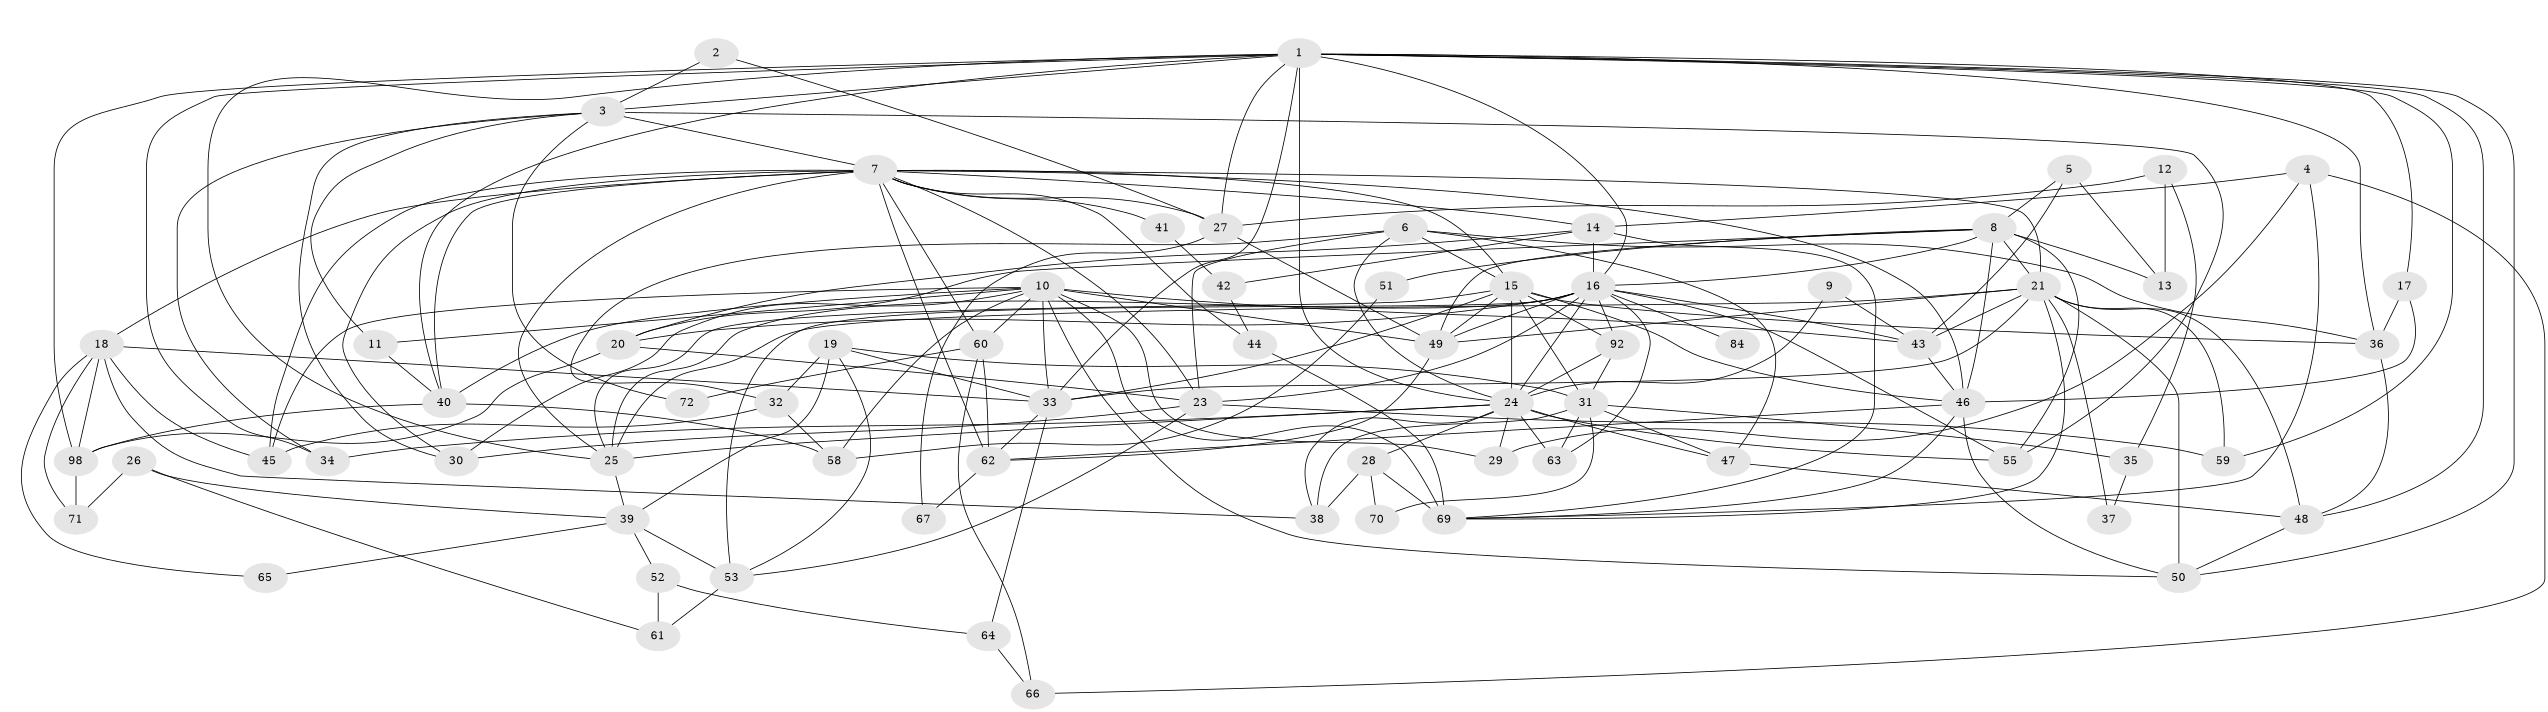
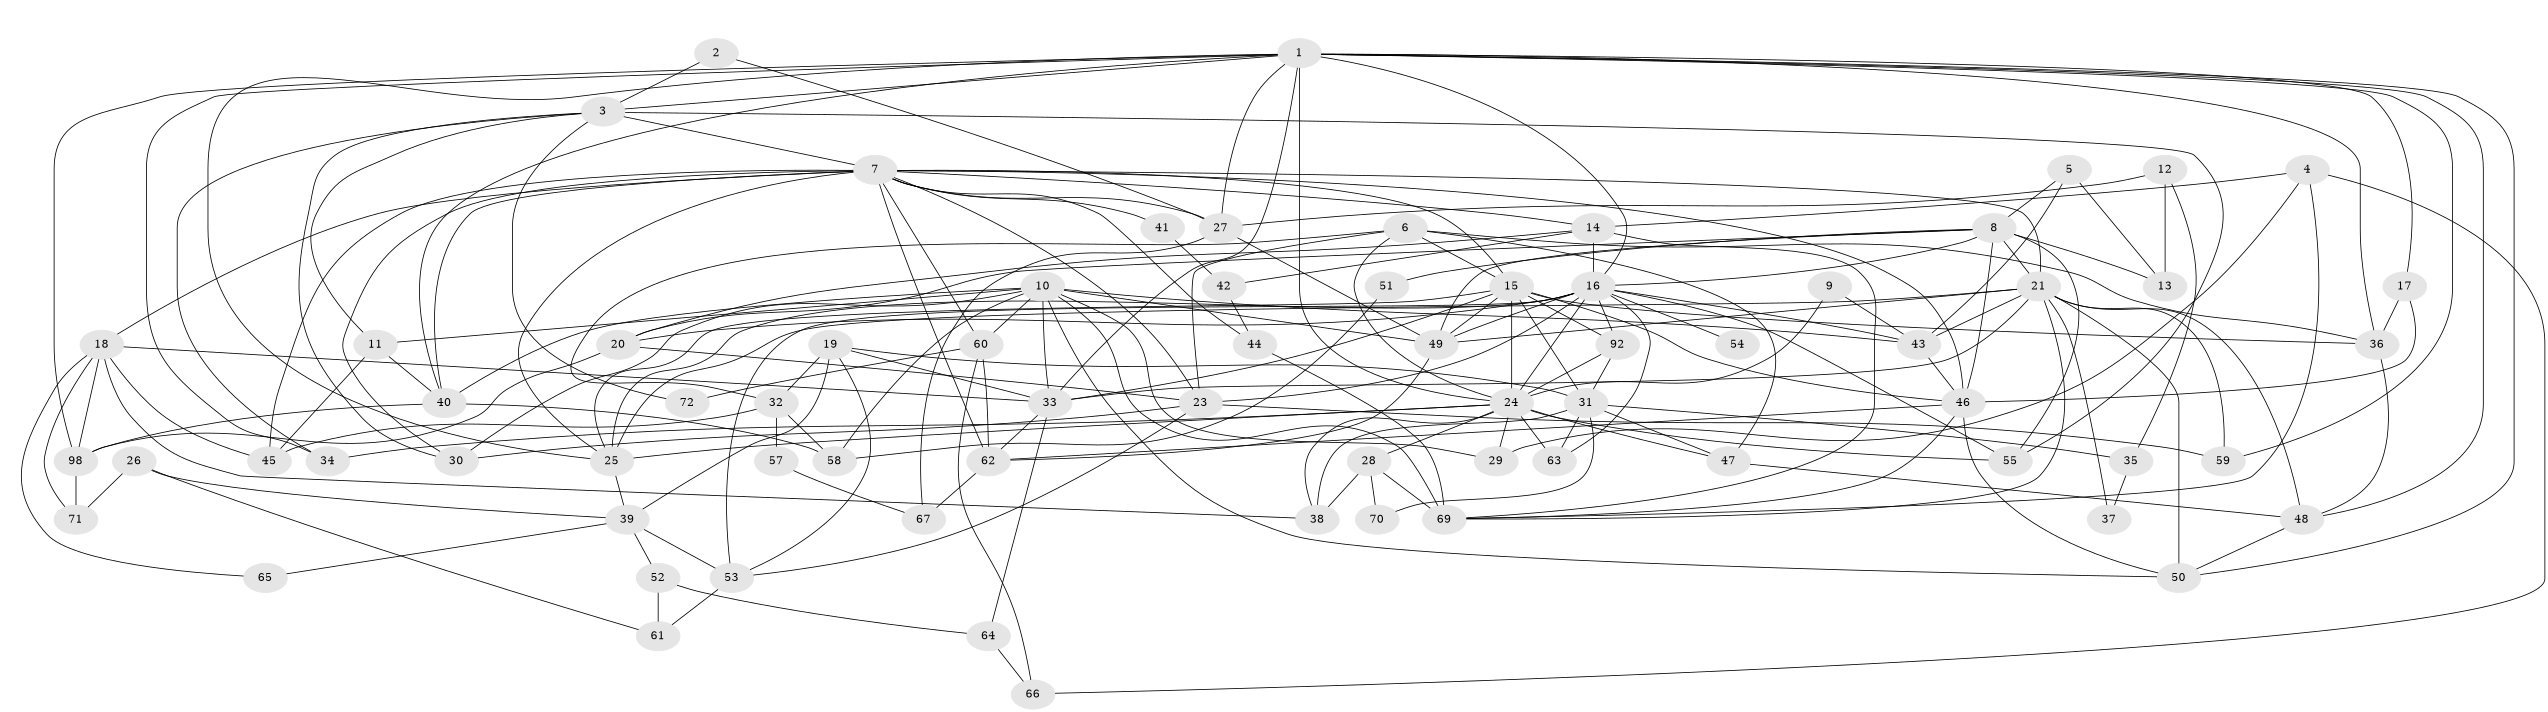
(612, 299) -> (323, 403)
(1738, 345) -> (1738, 345)
none -> (776, 461)
